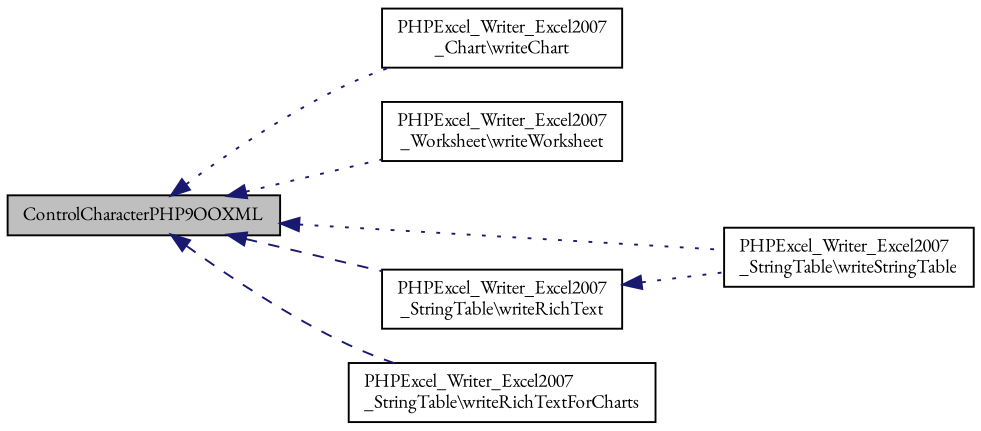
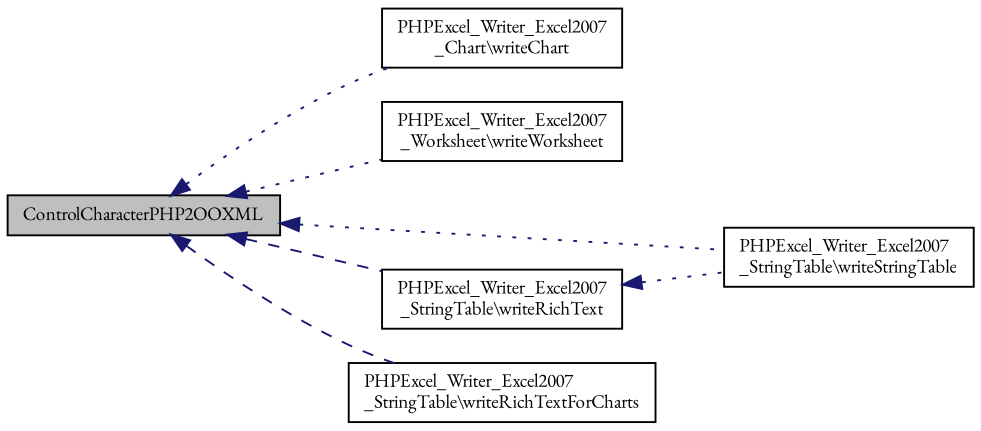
(144, 215) -> (144, 215)
